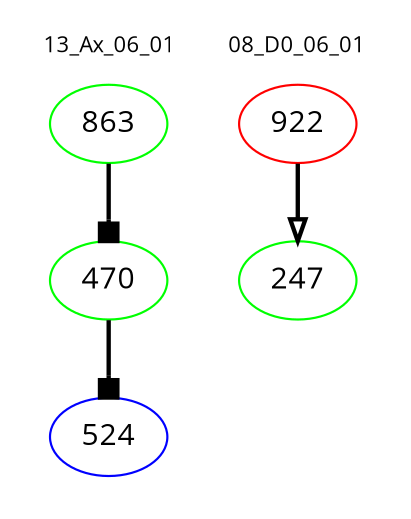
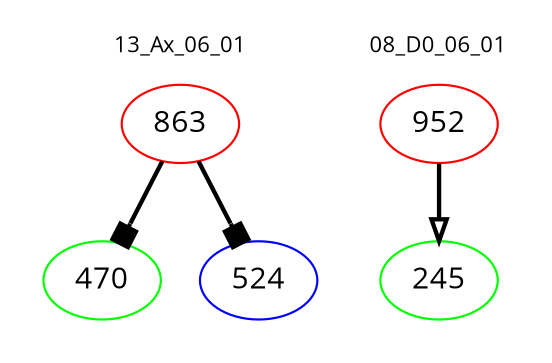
(109, 124) -> (180, 124)
(298, 124) -> (439, 124)
(298, 280) -> (439, 280)
(109, 348) -> (215, 192)
